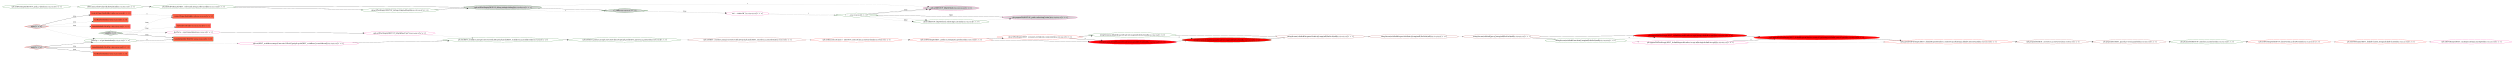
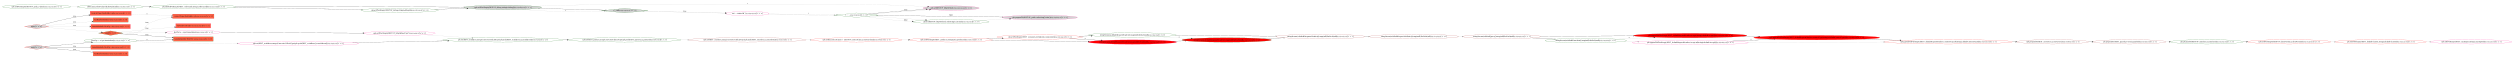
(111, 33) -> (111, 33)
(67, 34) -> (73, 30)
